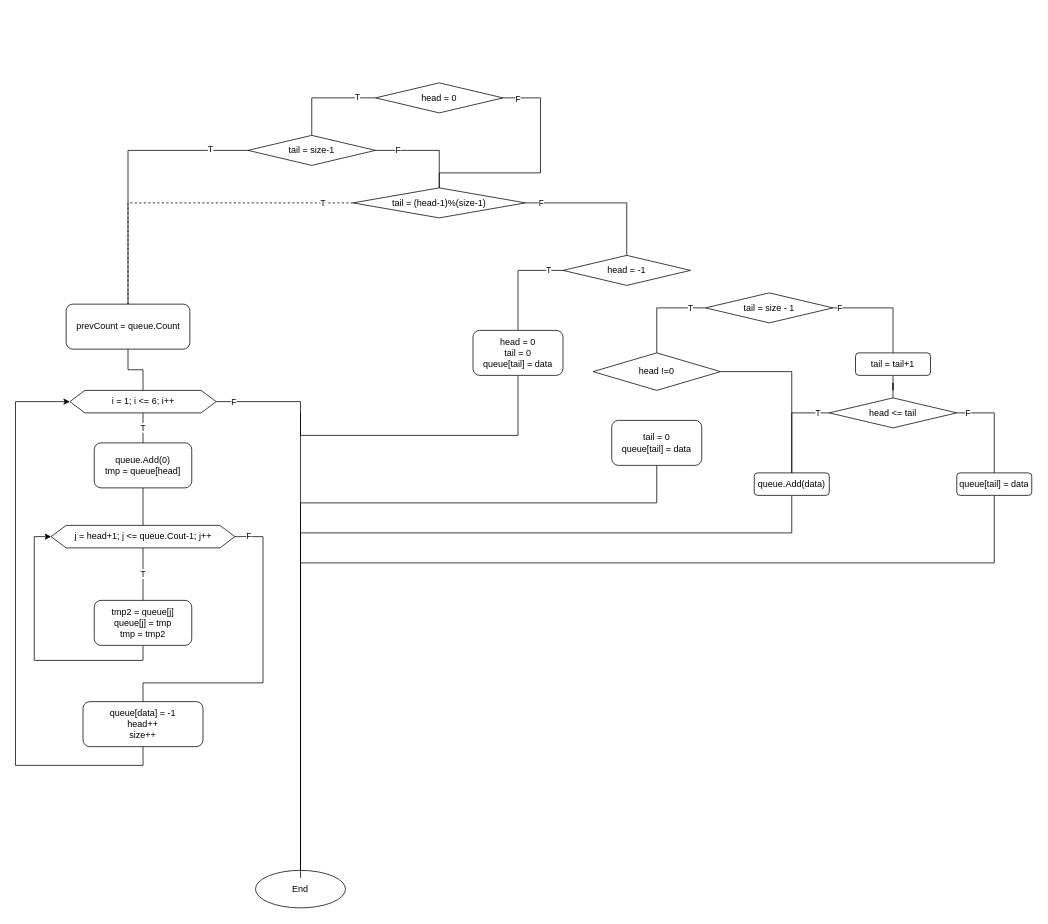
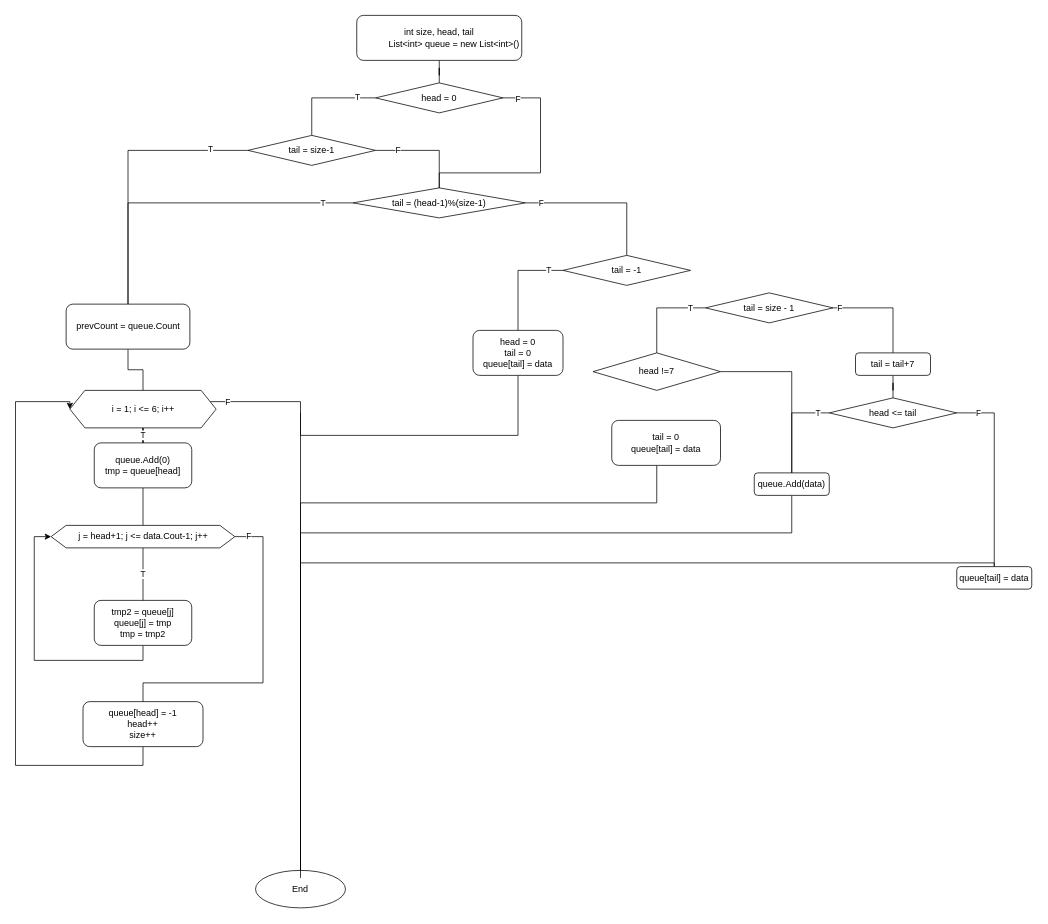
none -> (439, 38)
none -> (439, 72)
(241, 203) -> (241, 203)
(627, 270) -> (627, 270)
(893, 364) -> (893, 364)
(657, 372) -> (657, 372)
(143, 402) -> (143, 409)
(657, 443) -> (666, 443)
(994, 484) -> (994, 578)
(143, 537) -> (143, 537)
(143, 724) -> (143, 724)
